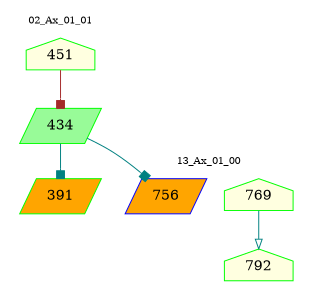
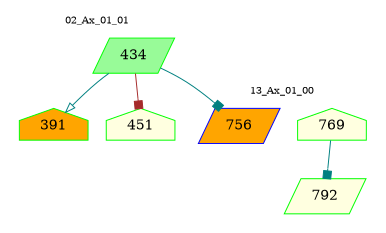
(61, 84) -> (137, 86)
(61, 156) -> (90, 89)
(61, 196) -> (54, 126)
(259, 225) -> (329, 155)
(259, 267) -> (325, 196)
